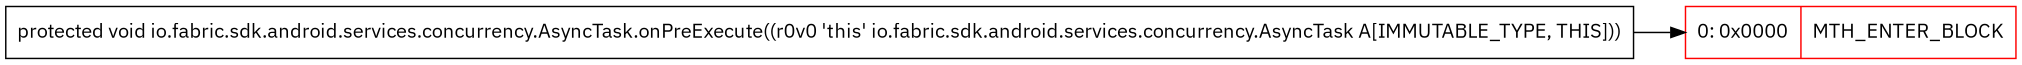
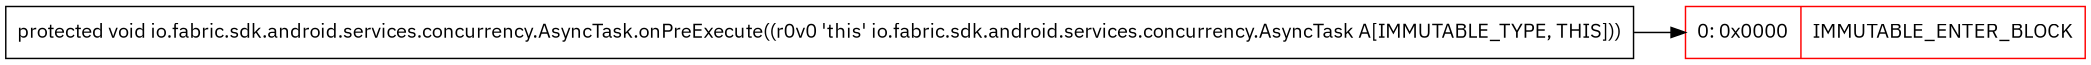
(1908, 32) -> (1943, 32)
